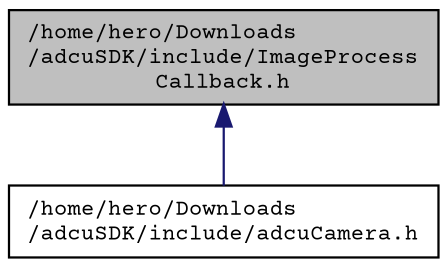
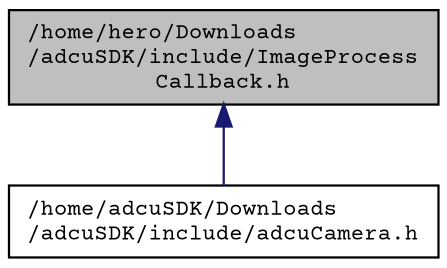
(224, 221) -> (224, 221)
